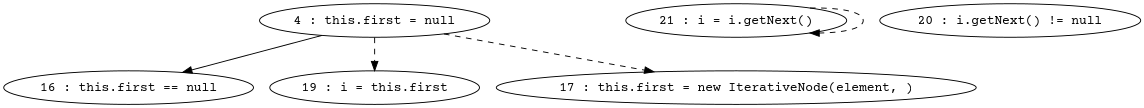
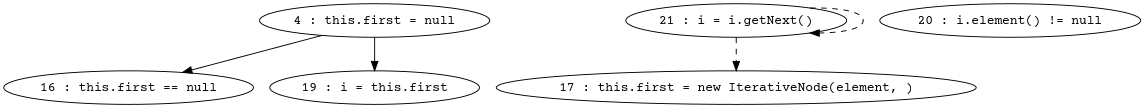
(1010, 21) -> (1010, 21)
(375, 49) -> (375, 49)
(544, 52) -> (736, 49)
